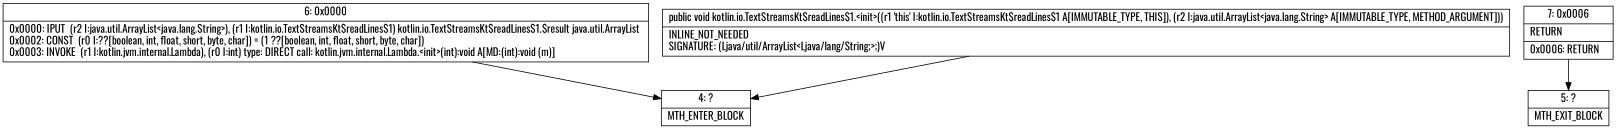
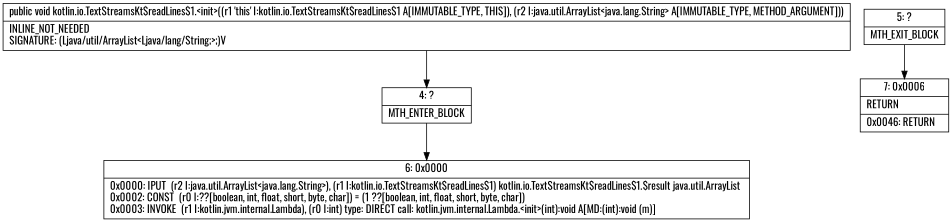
(1569, 50) -> (904, 123)
(1569, 71) -> (904, 58)
(563, 80) -> (427, 138)
